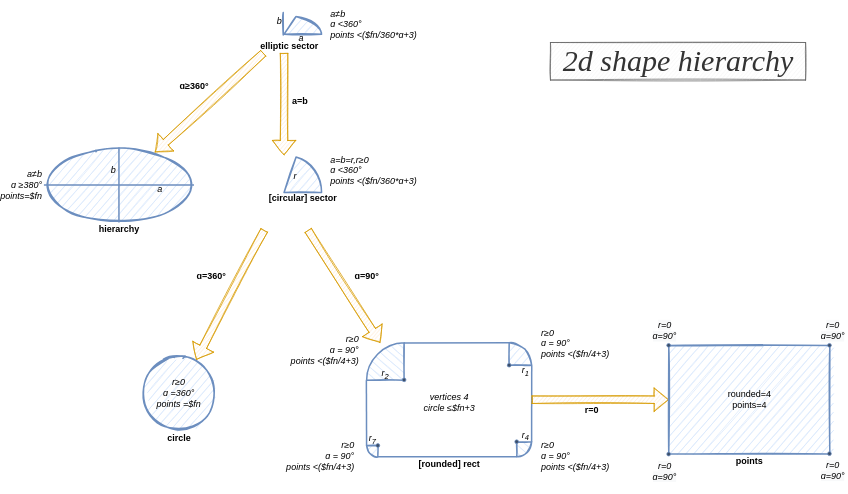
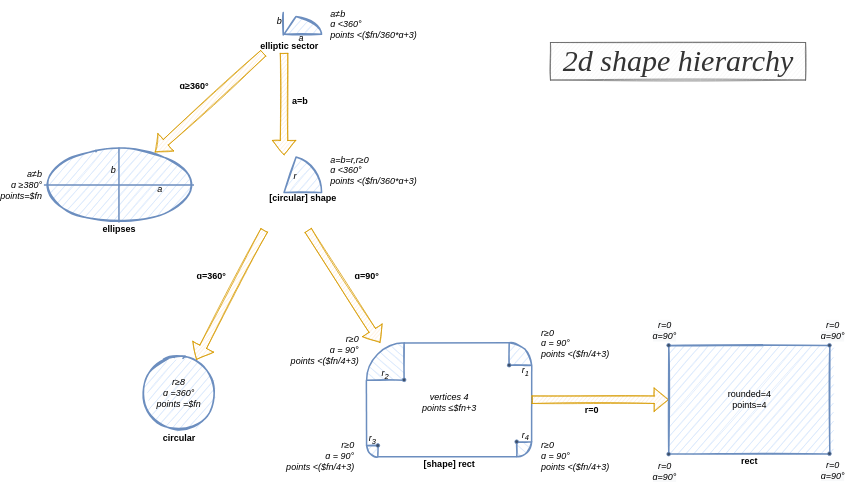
(303, 198) -> (303, 198)
(119, 229) -> (119, 229)
(179, 393) -> (179, 393)
(449, 402) -> (449, 402)
(179, 438) -> (179, 438)
(372, 439) -> (372, 439)
(749, 461) -> (749, 461)
(449, 464) -> (449, 464)
